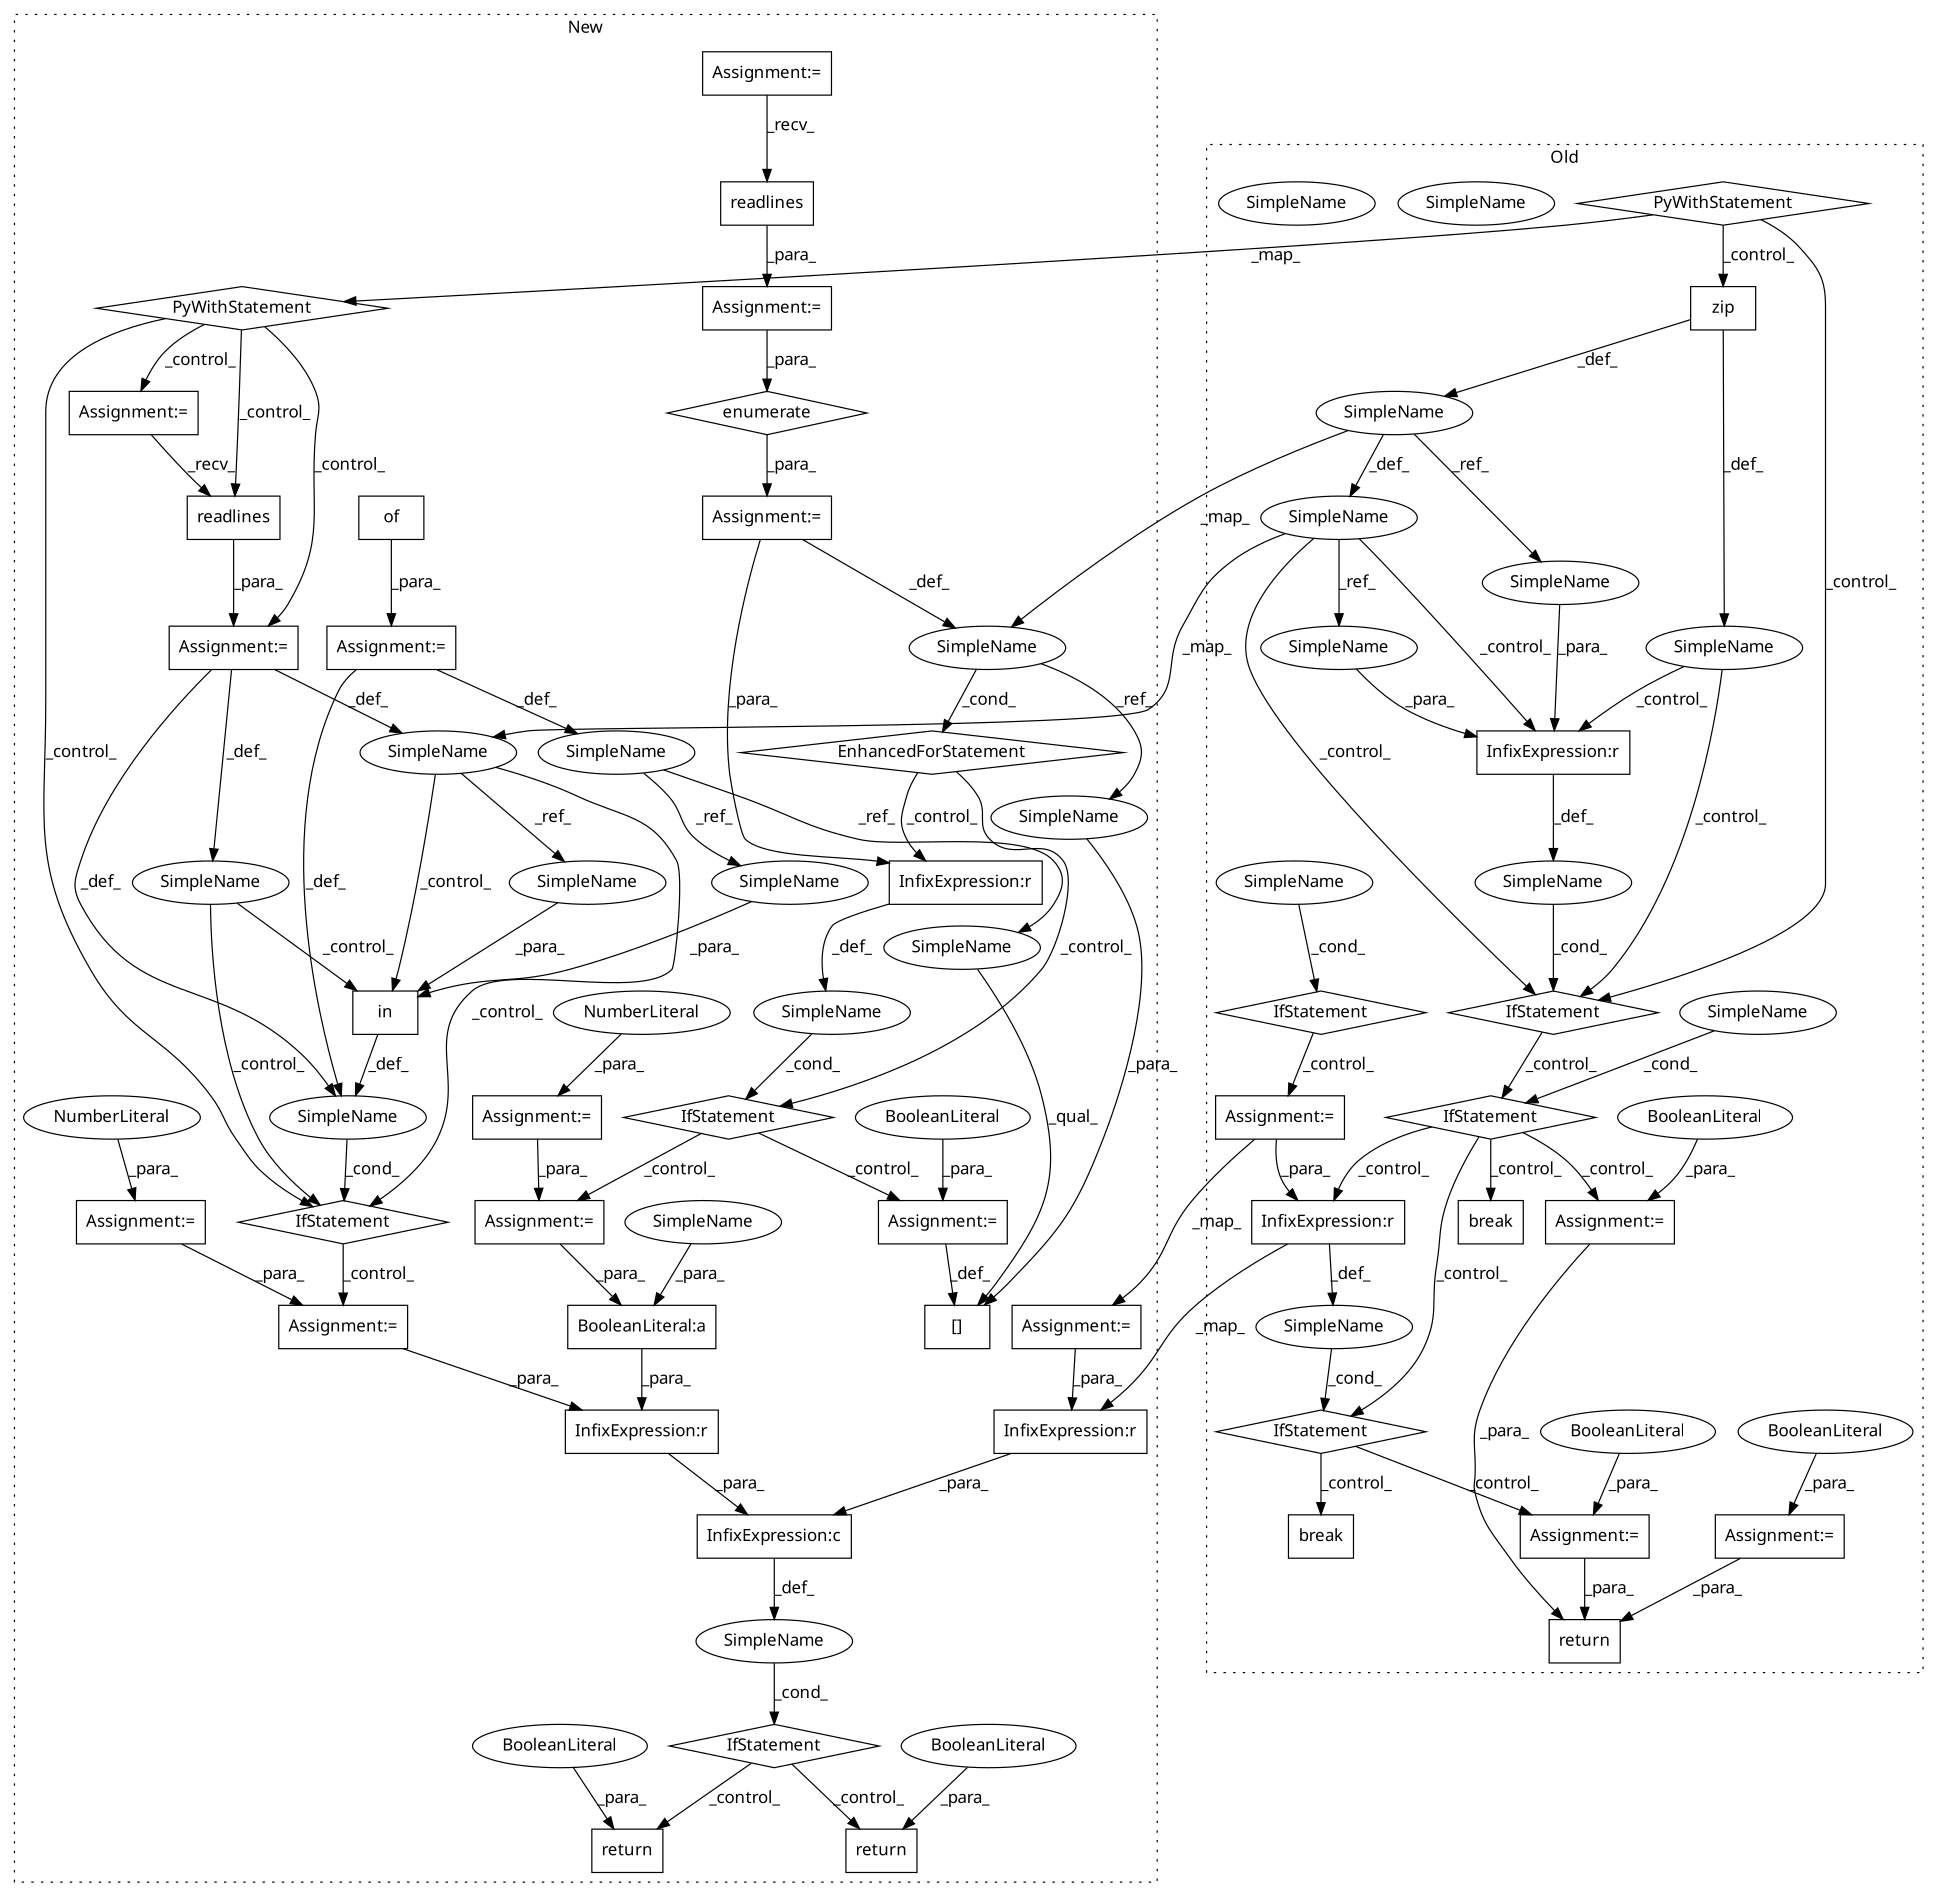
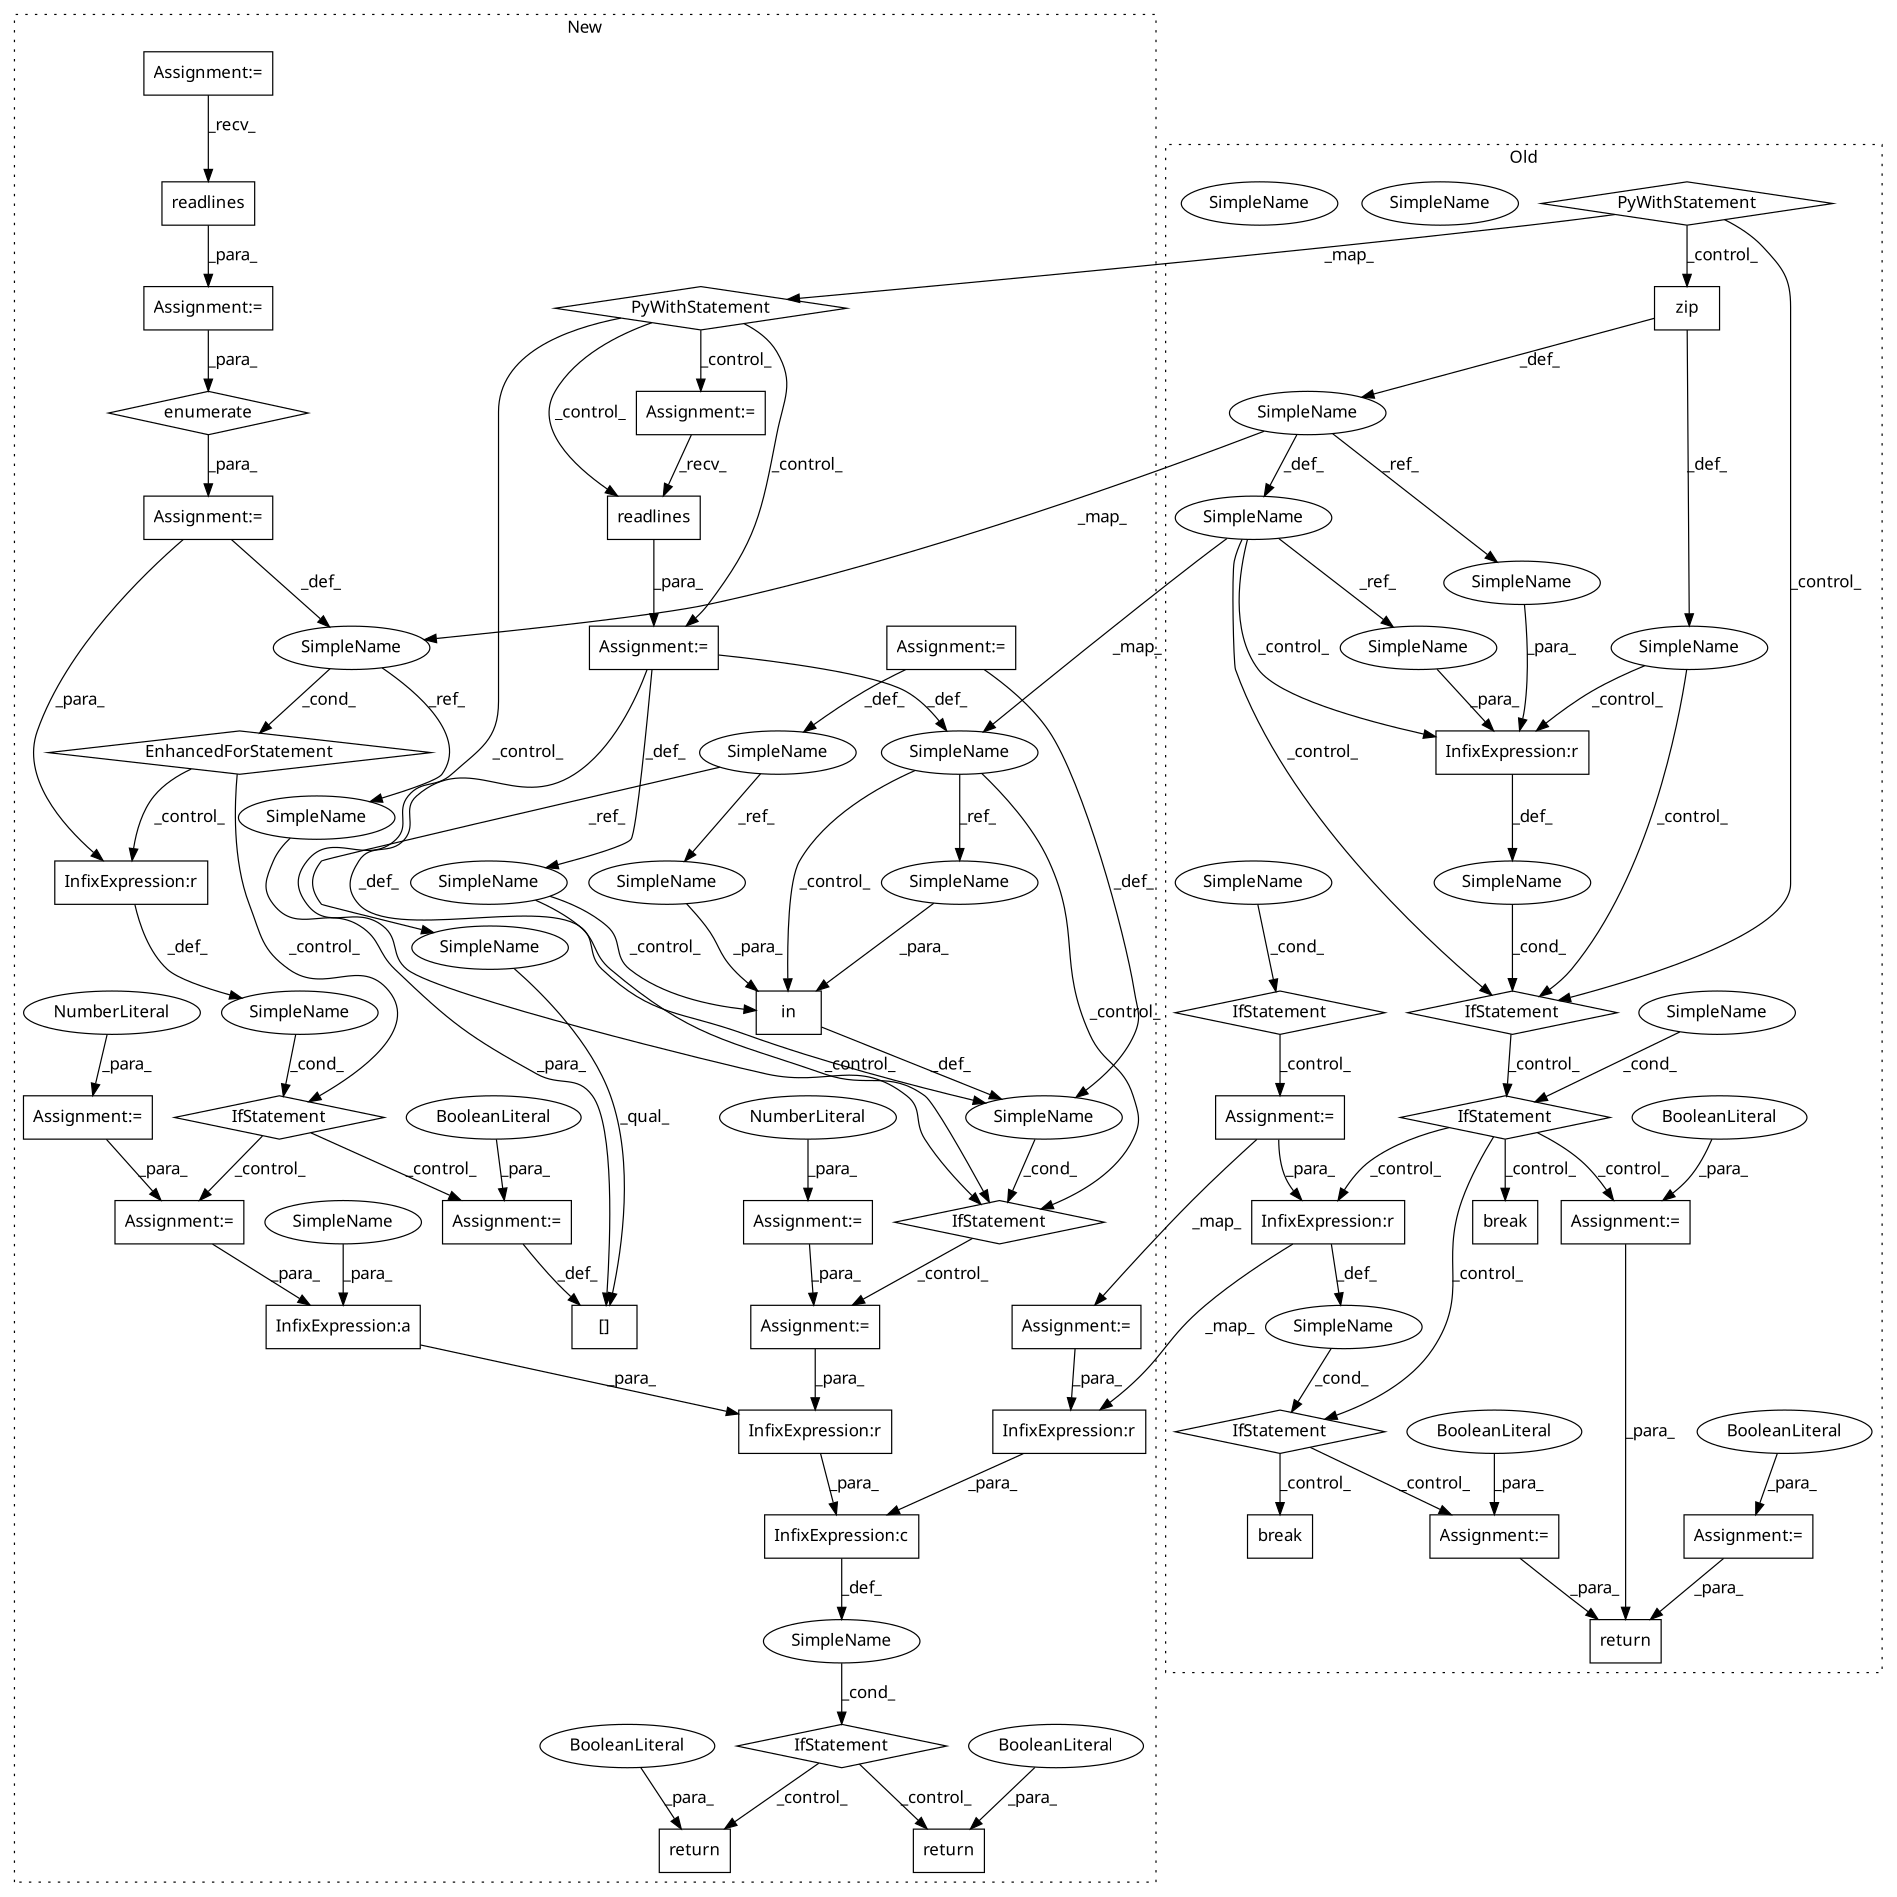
(391, 518) -> none
(642, 1327) -> (343, 1327)
